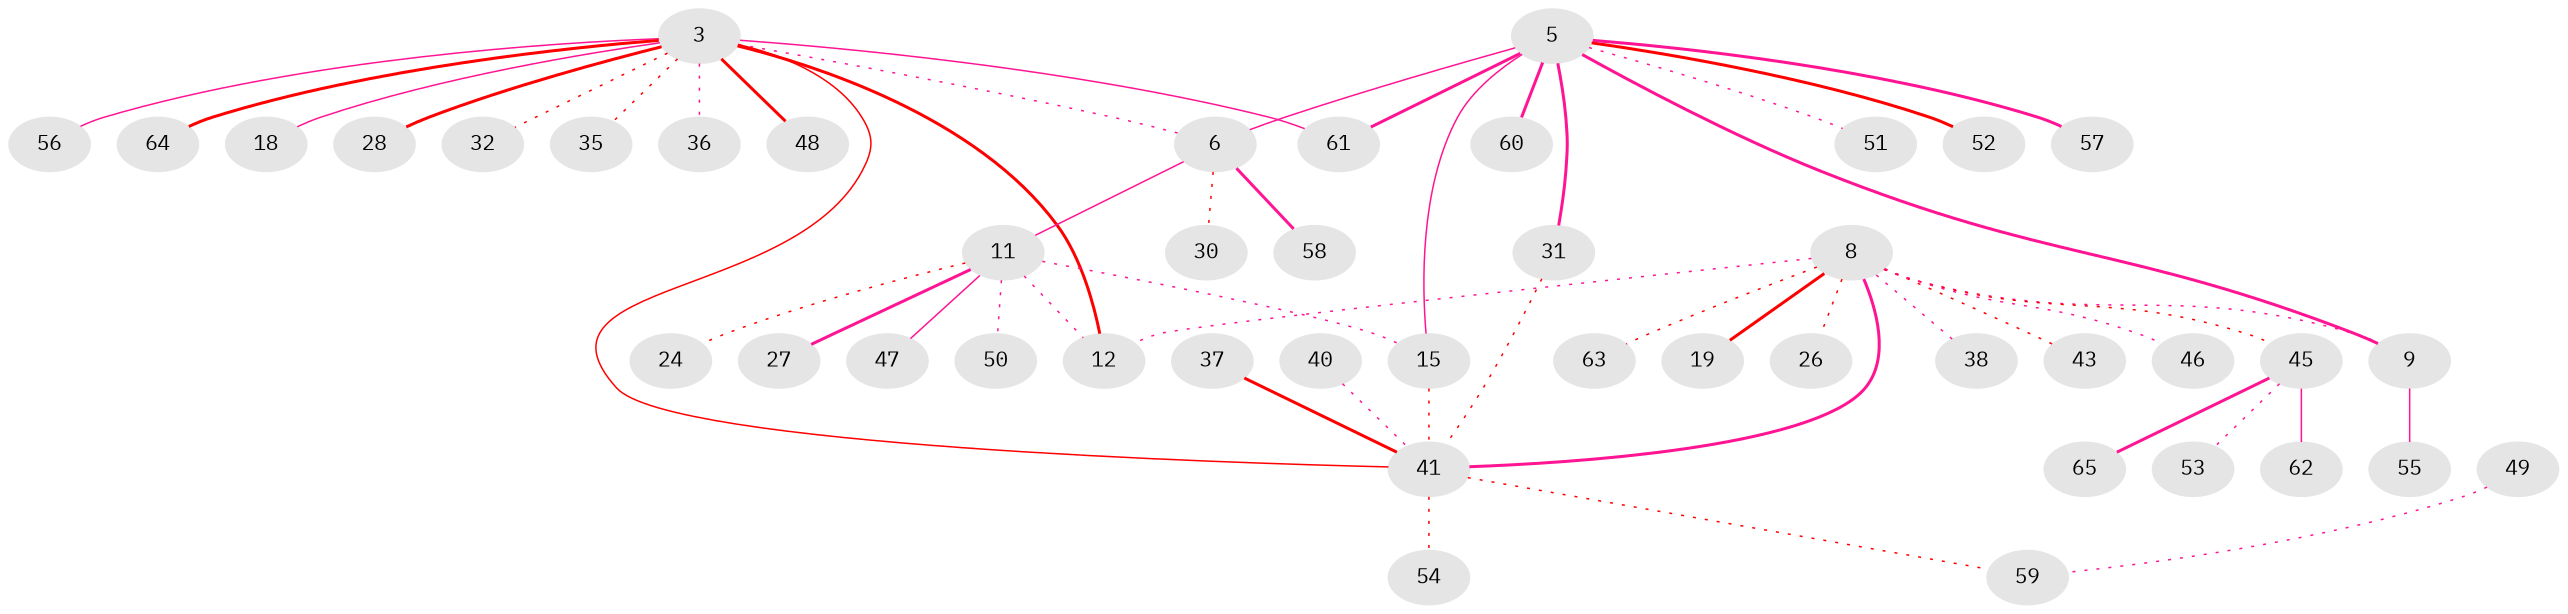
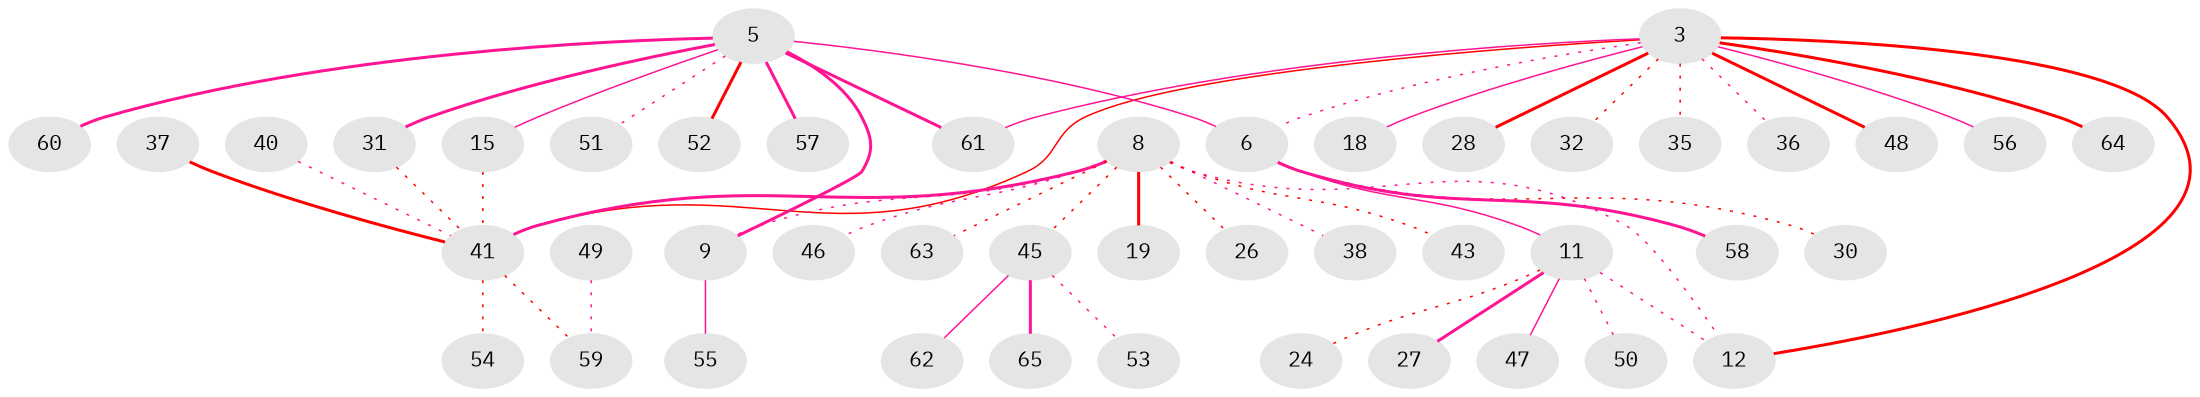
(1222, 297) -> none
